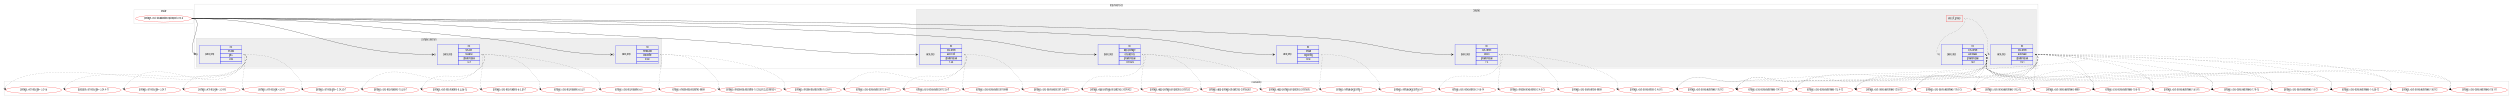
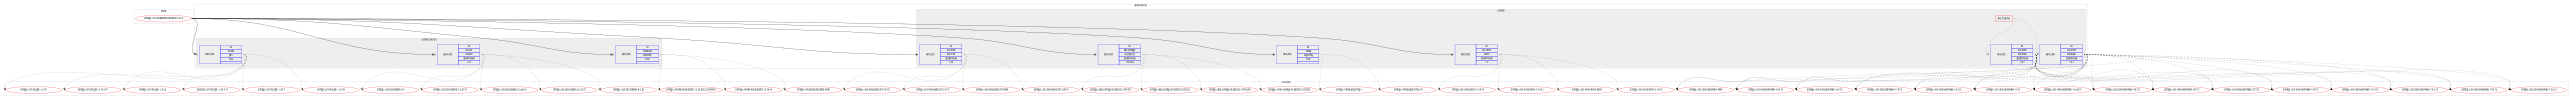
(1289, 90) -> (1289, 90)
(1527, 90) -> (1527, 90)
none -> (1944, 90)
